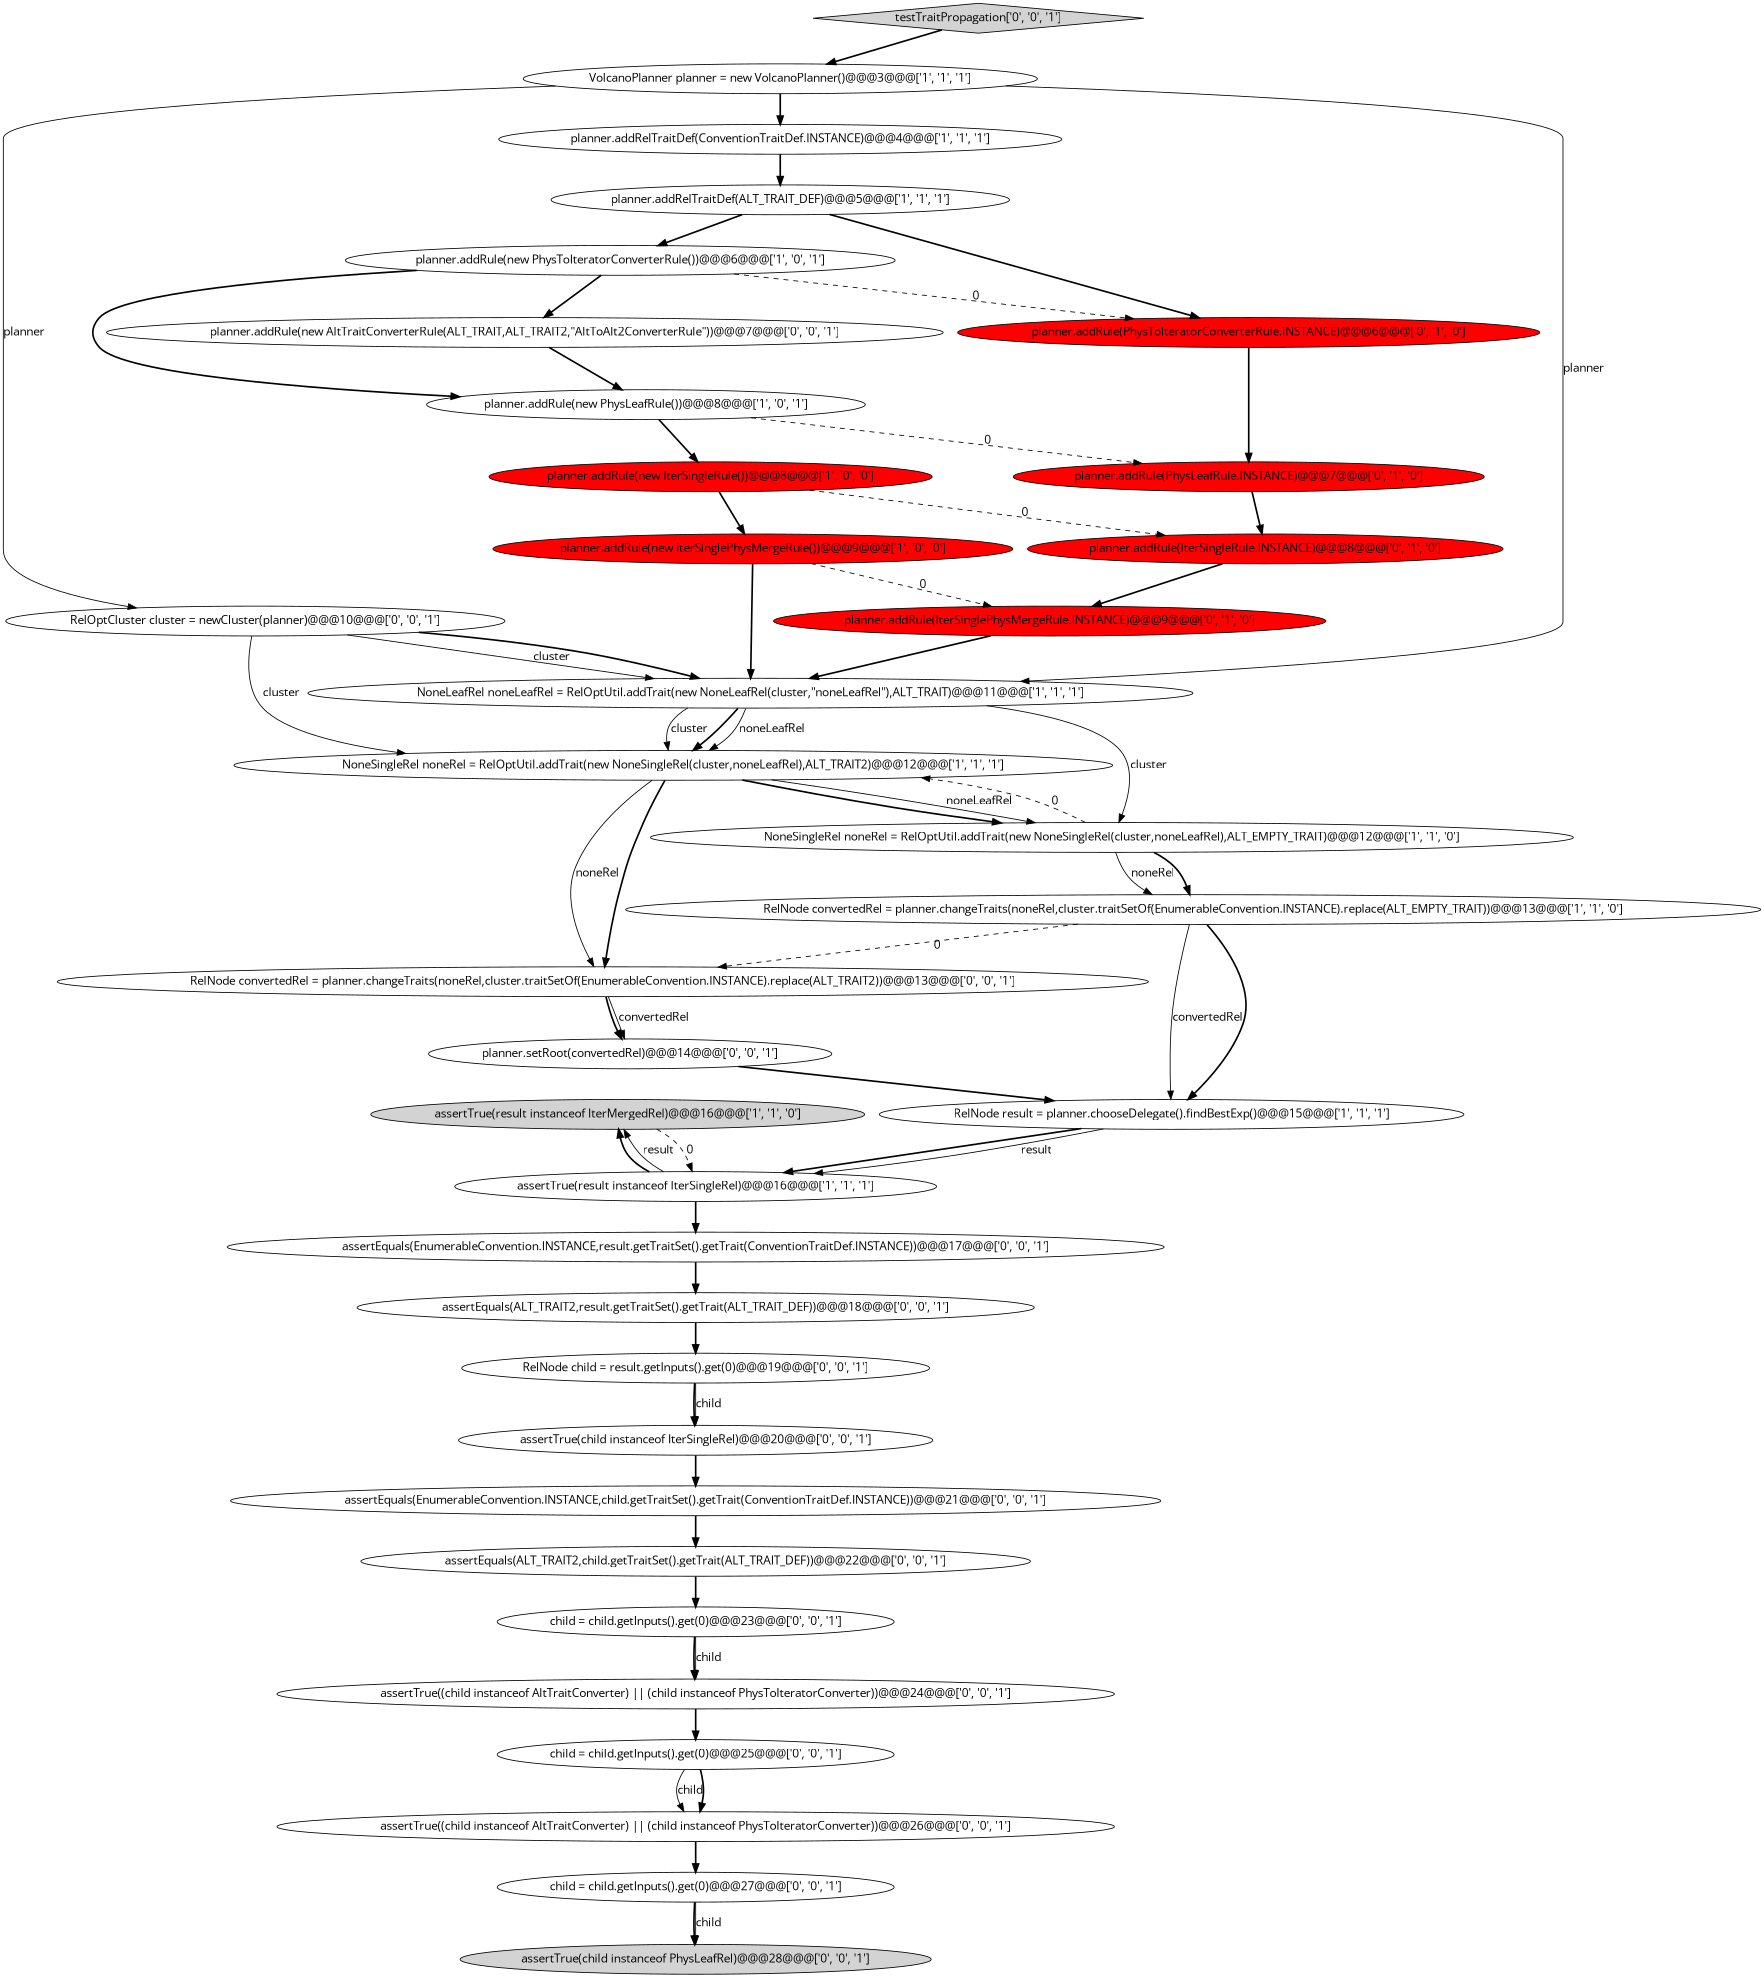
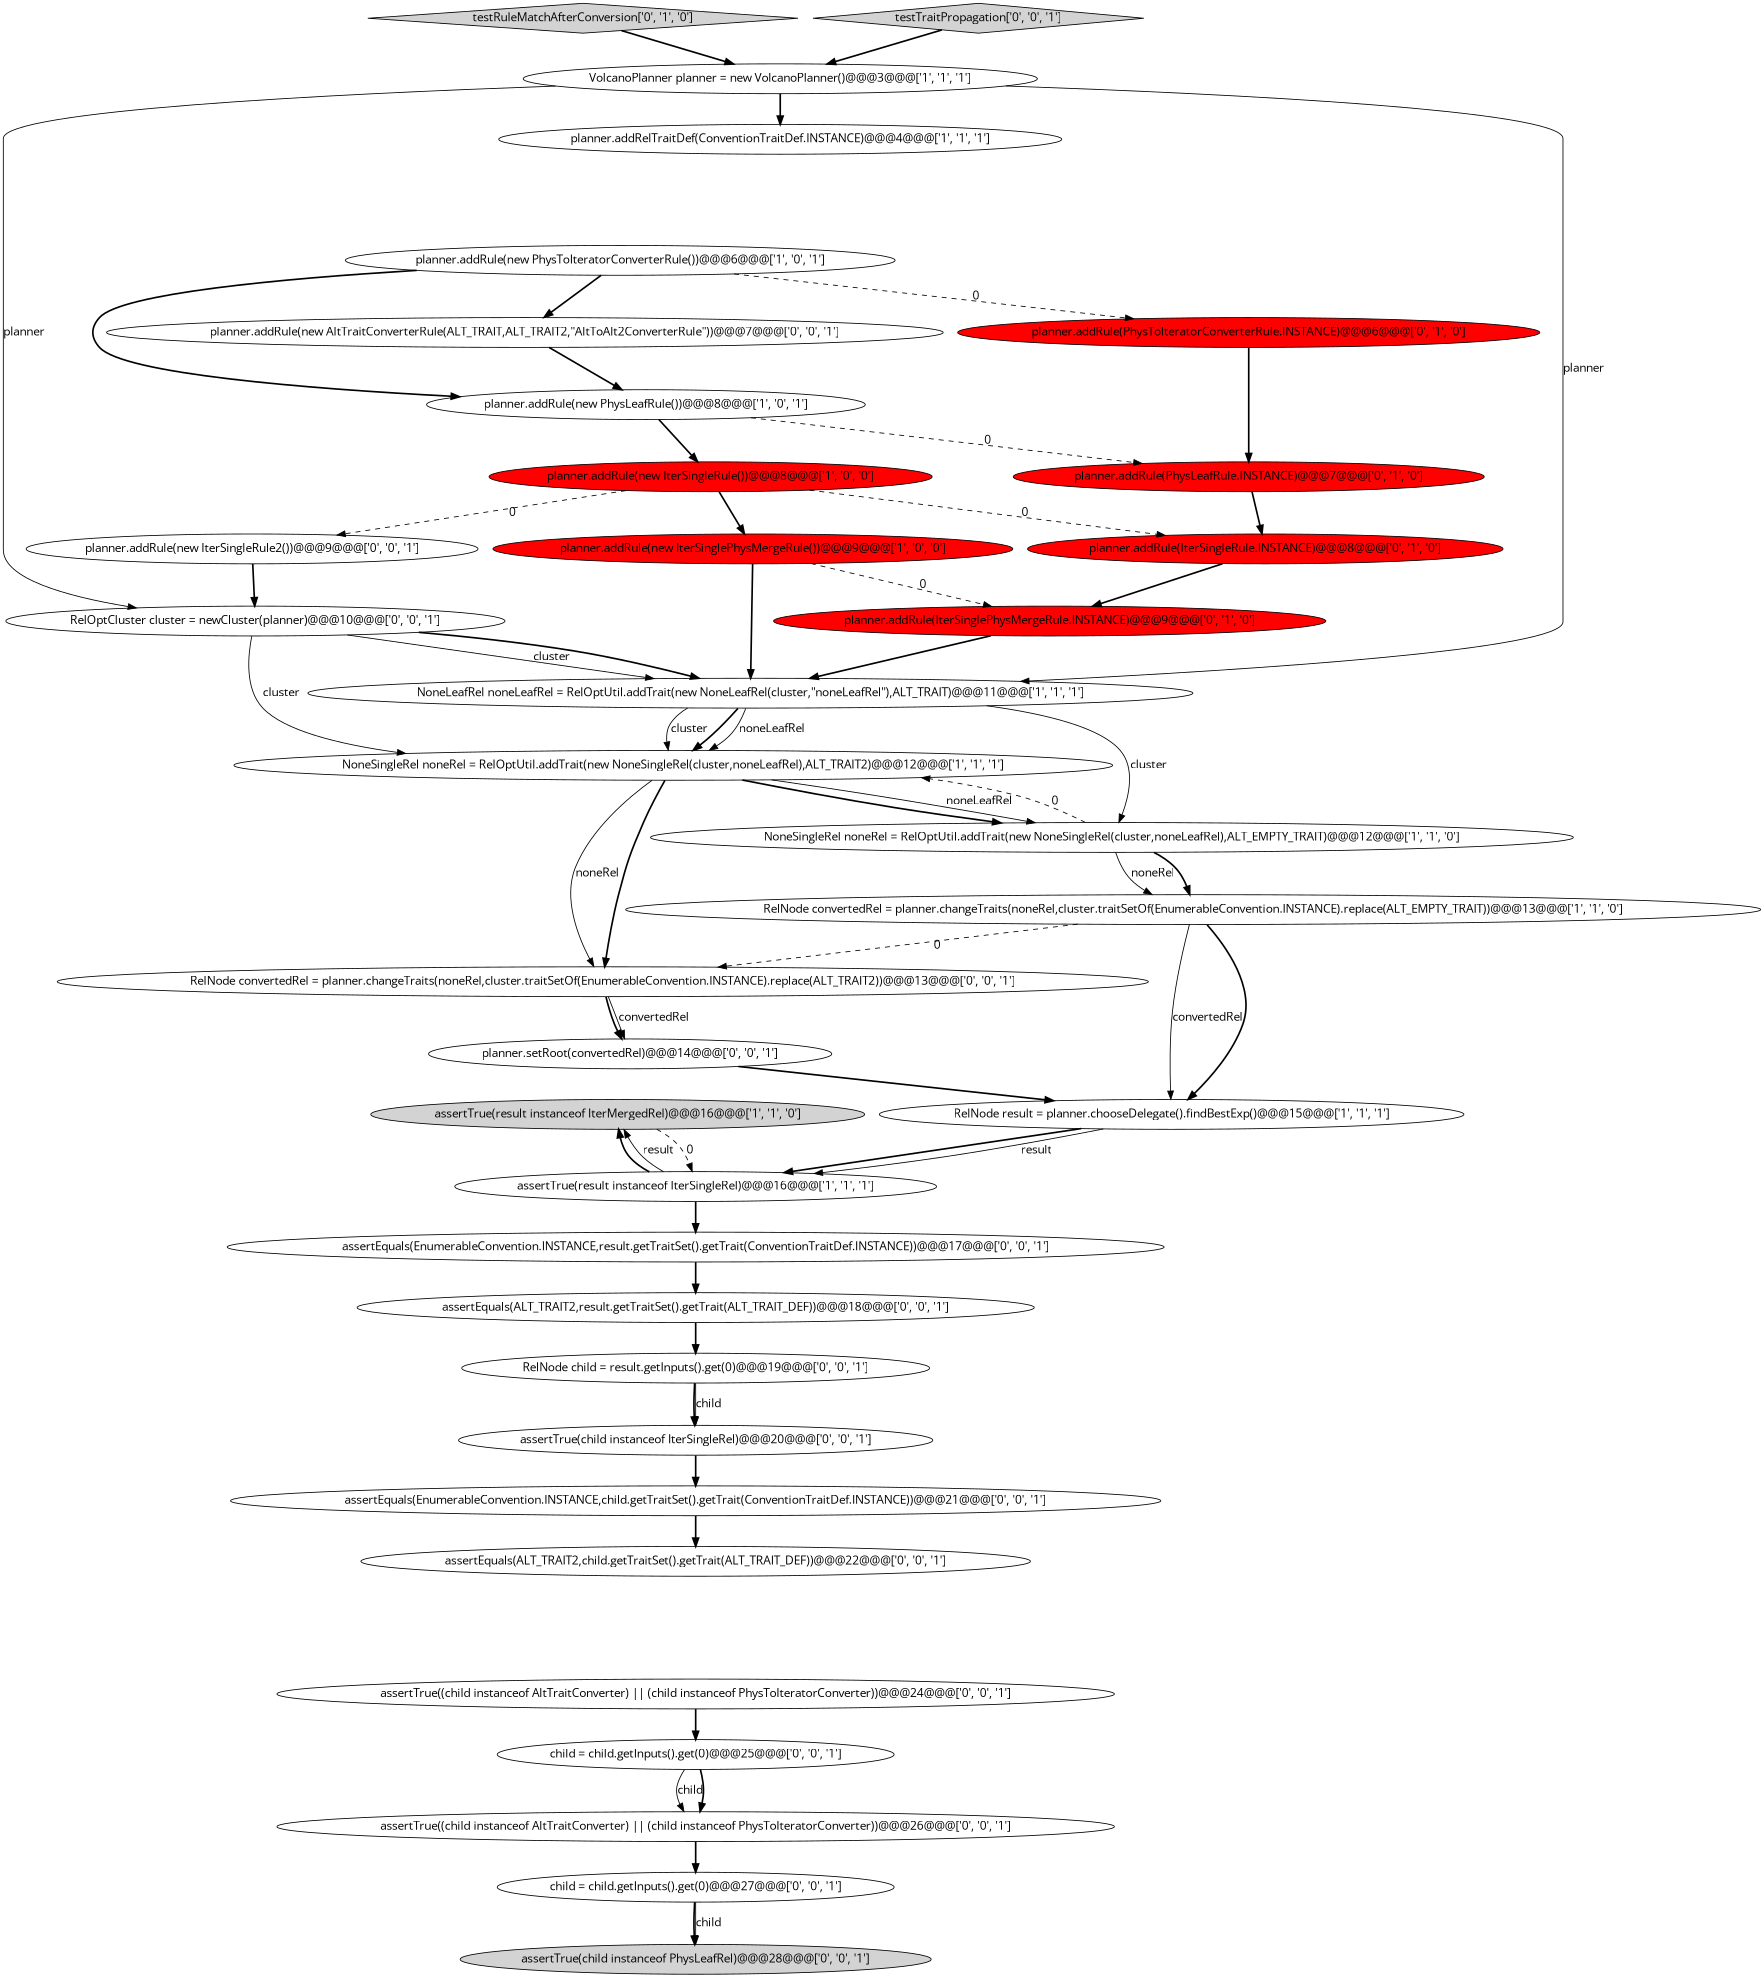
none -> (583, 18)
(780, 200) -> none
none -> (252, 549)
(696, 1622) -> none
